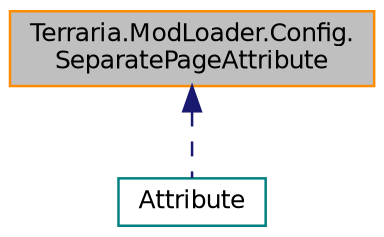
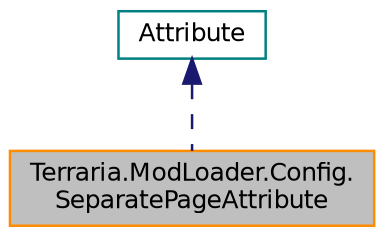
(192, 145) -> (192, 118)
